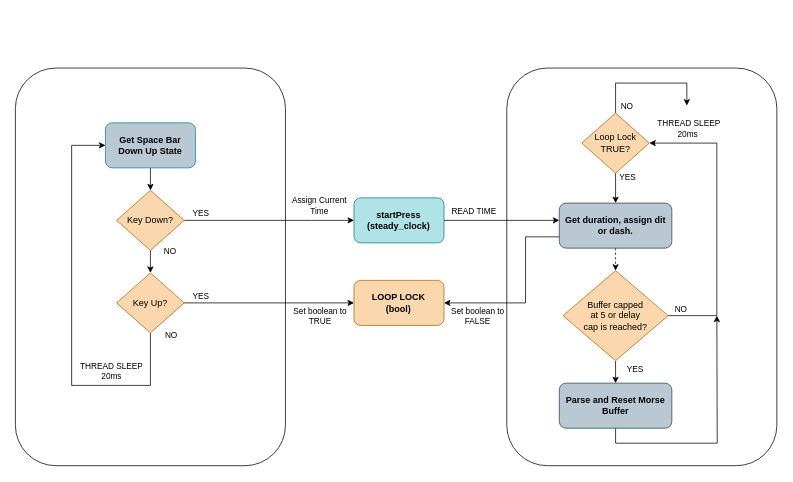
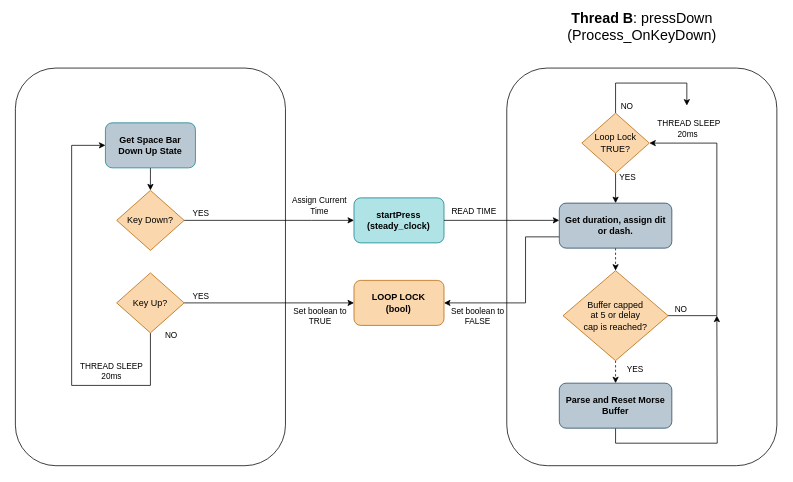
none -> (642, 27)
(150, 258) -> none
(615, 370) -> (615, 370)
